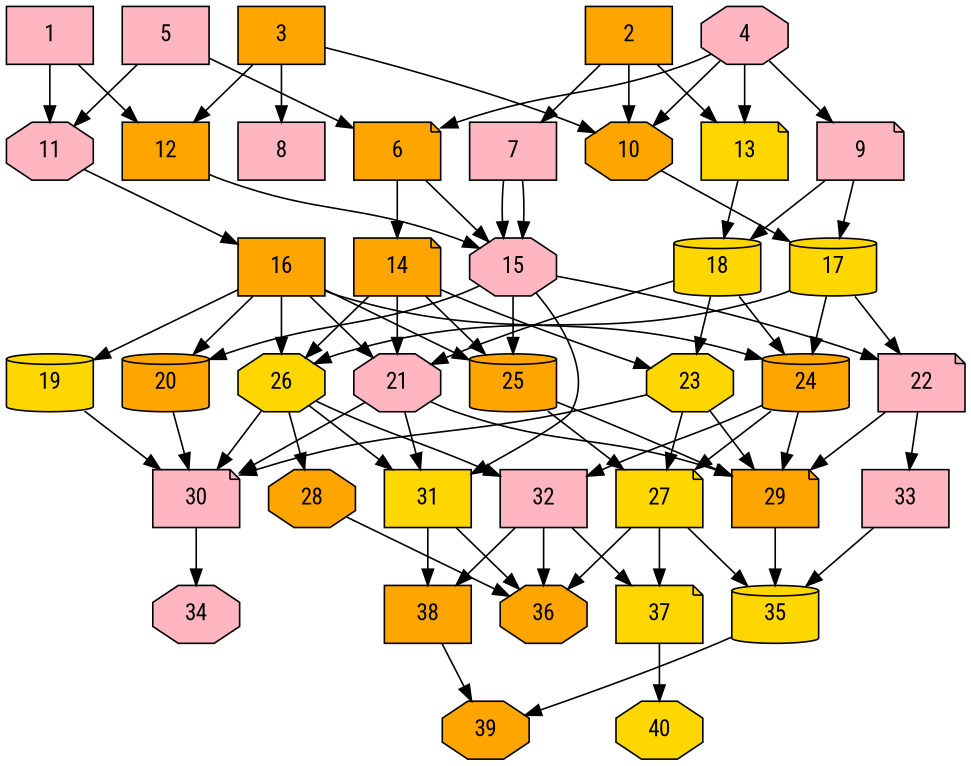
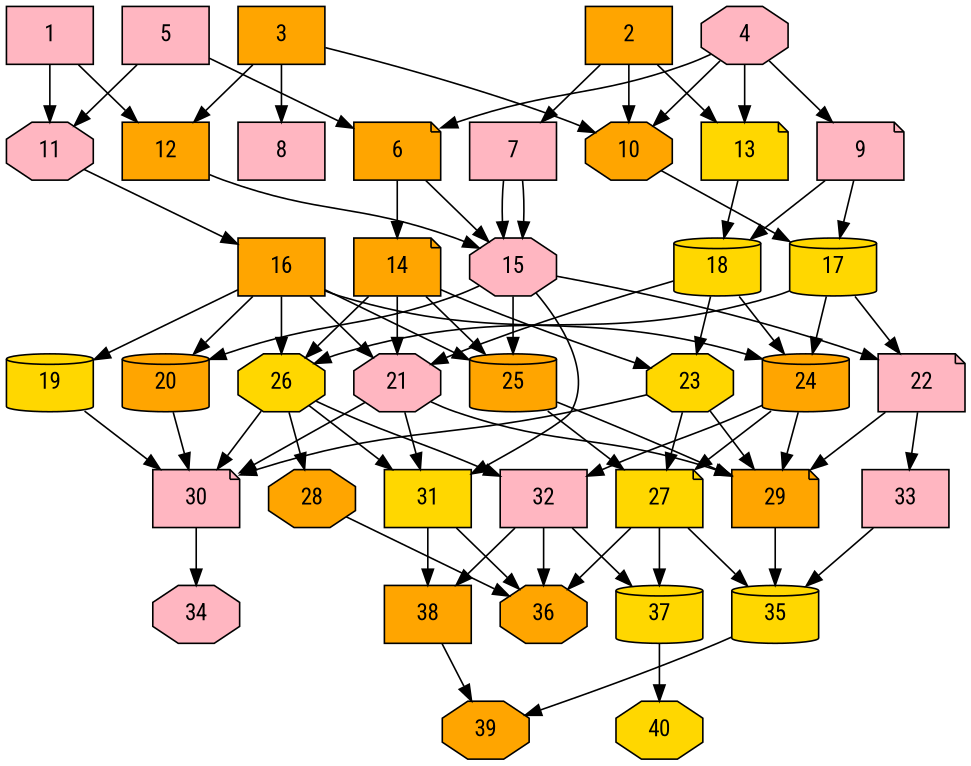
(659, 614) -> (659, 614)
